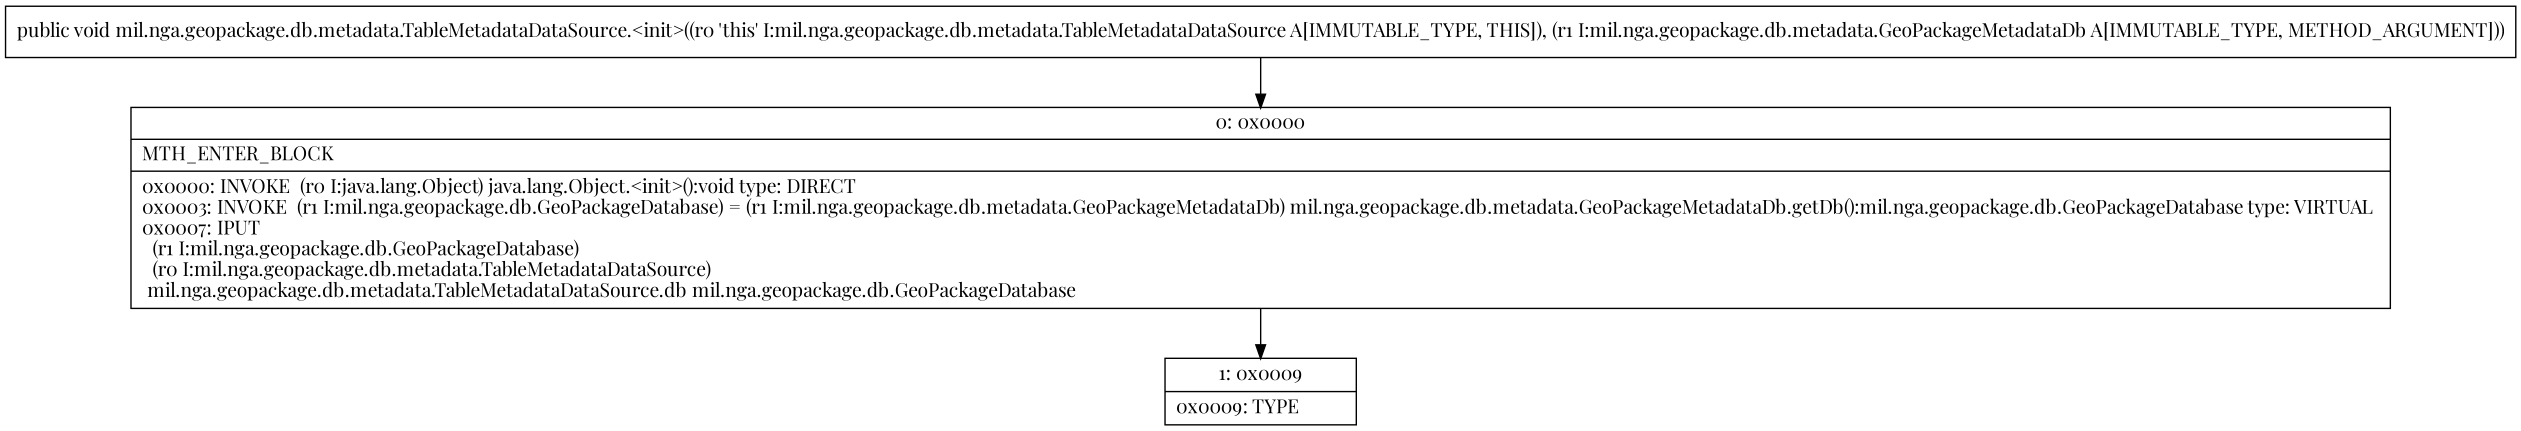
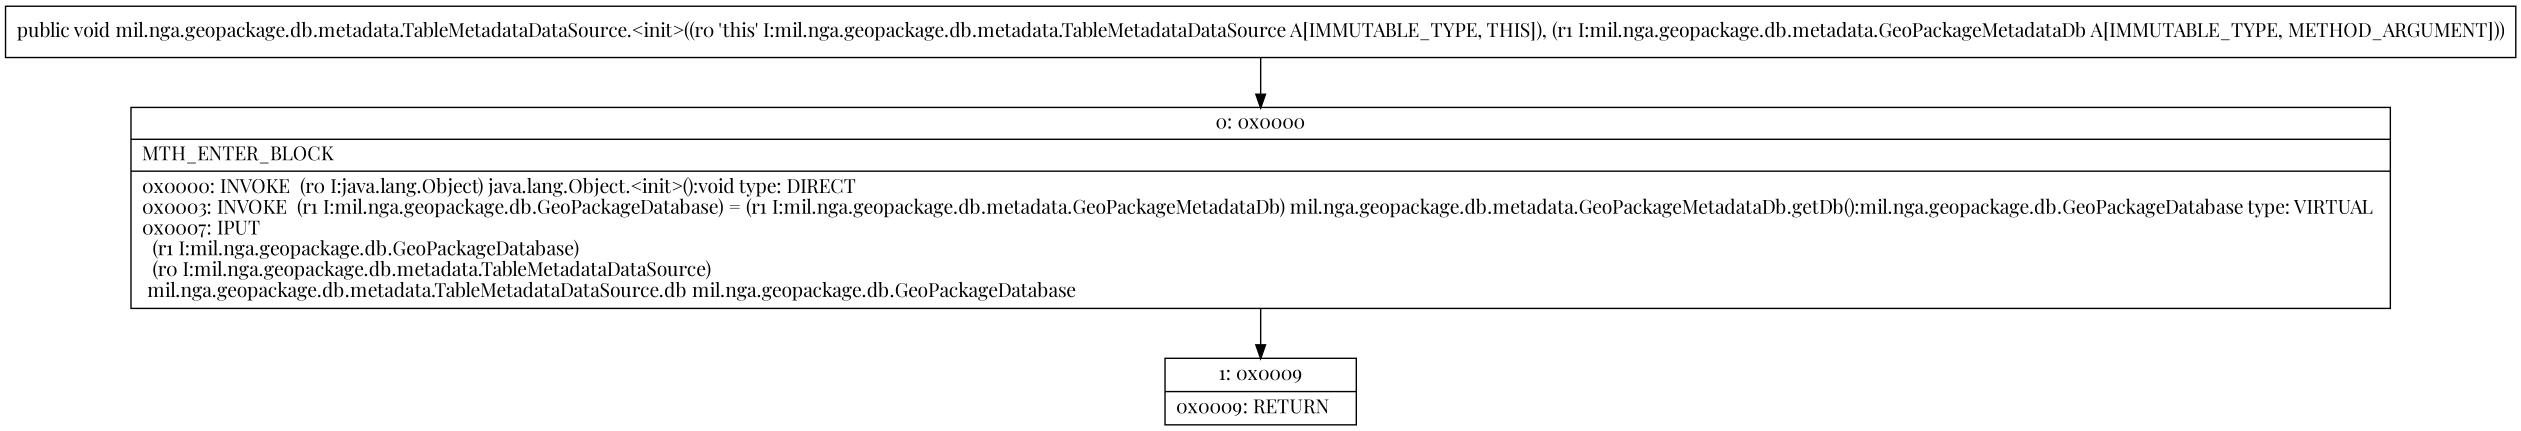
(1245, 408) -> (1261, 408)
